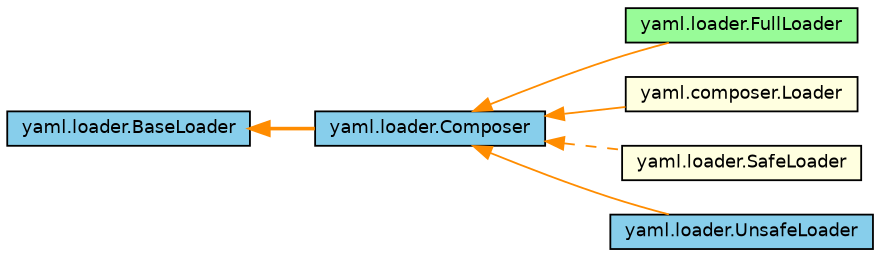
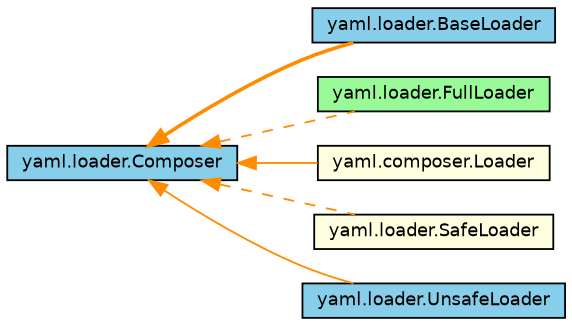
(579, 71) -> (287, 127)
(292, 129) -> (255, 82)
